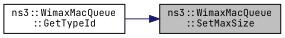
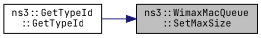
(64, 19) -> (53, 19)
